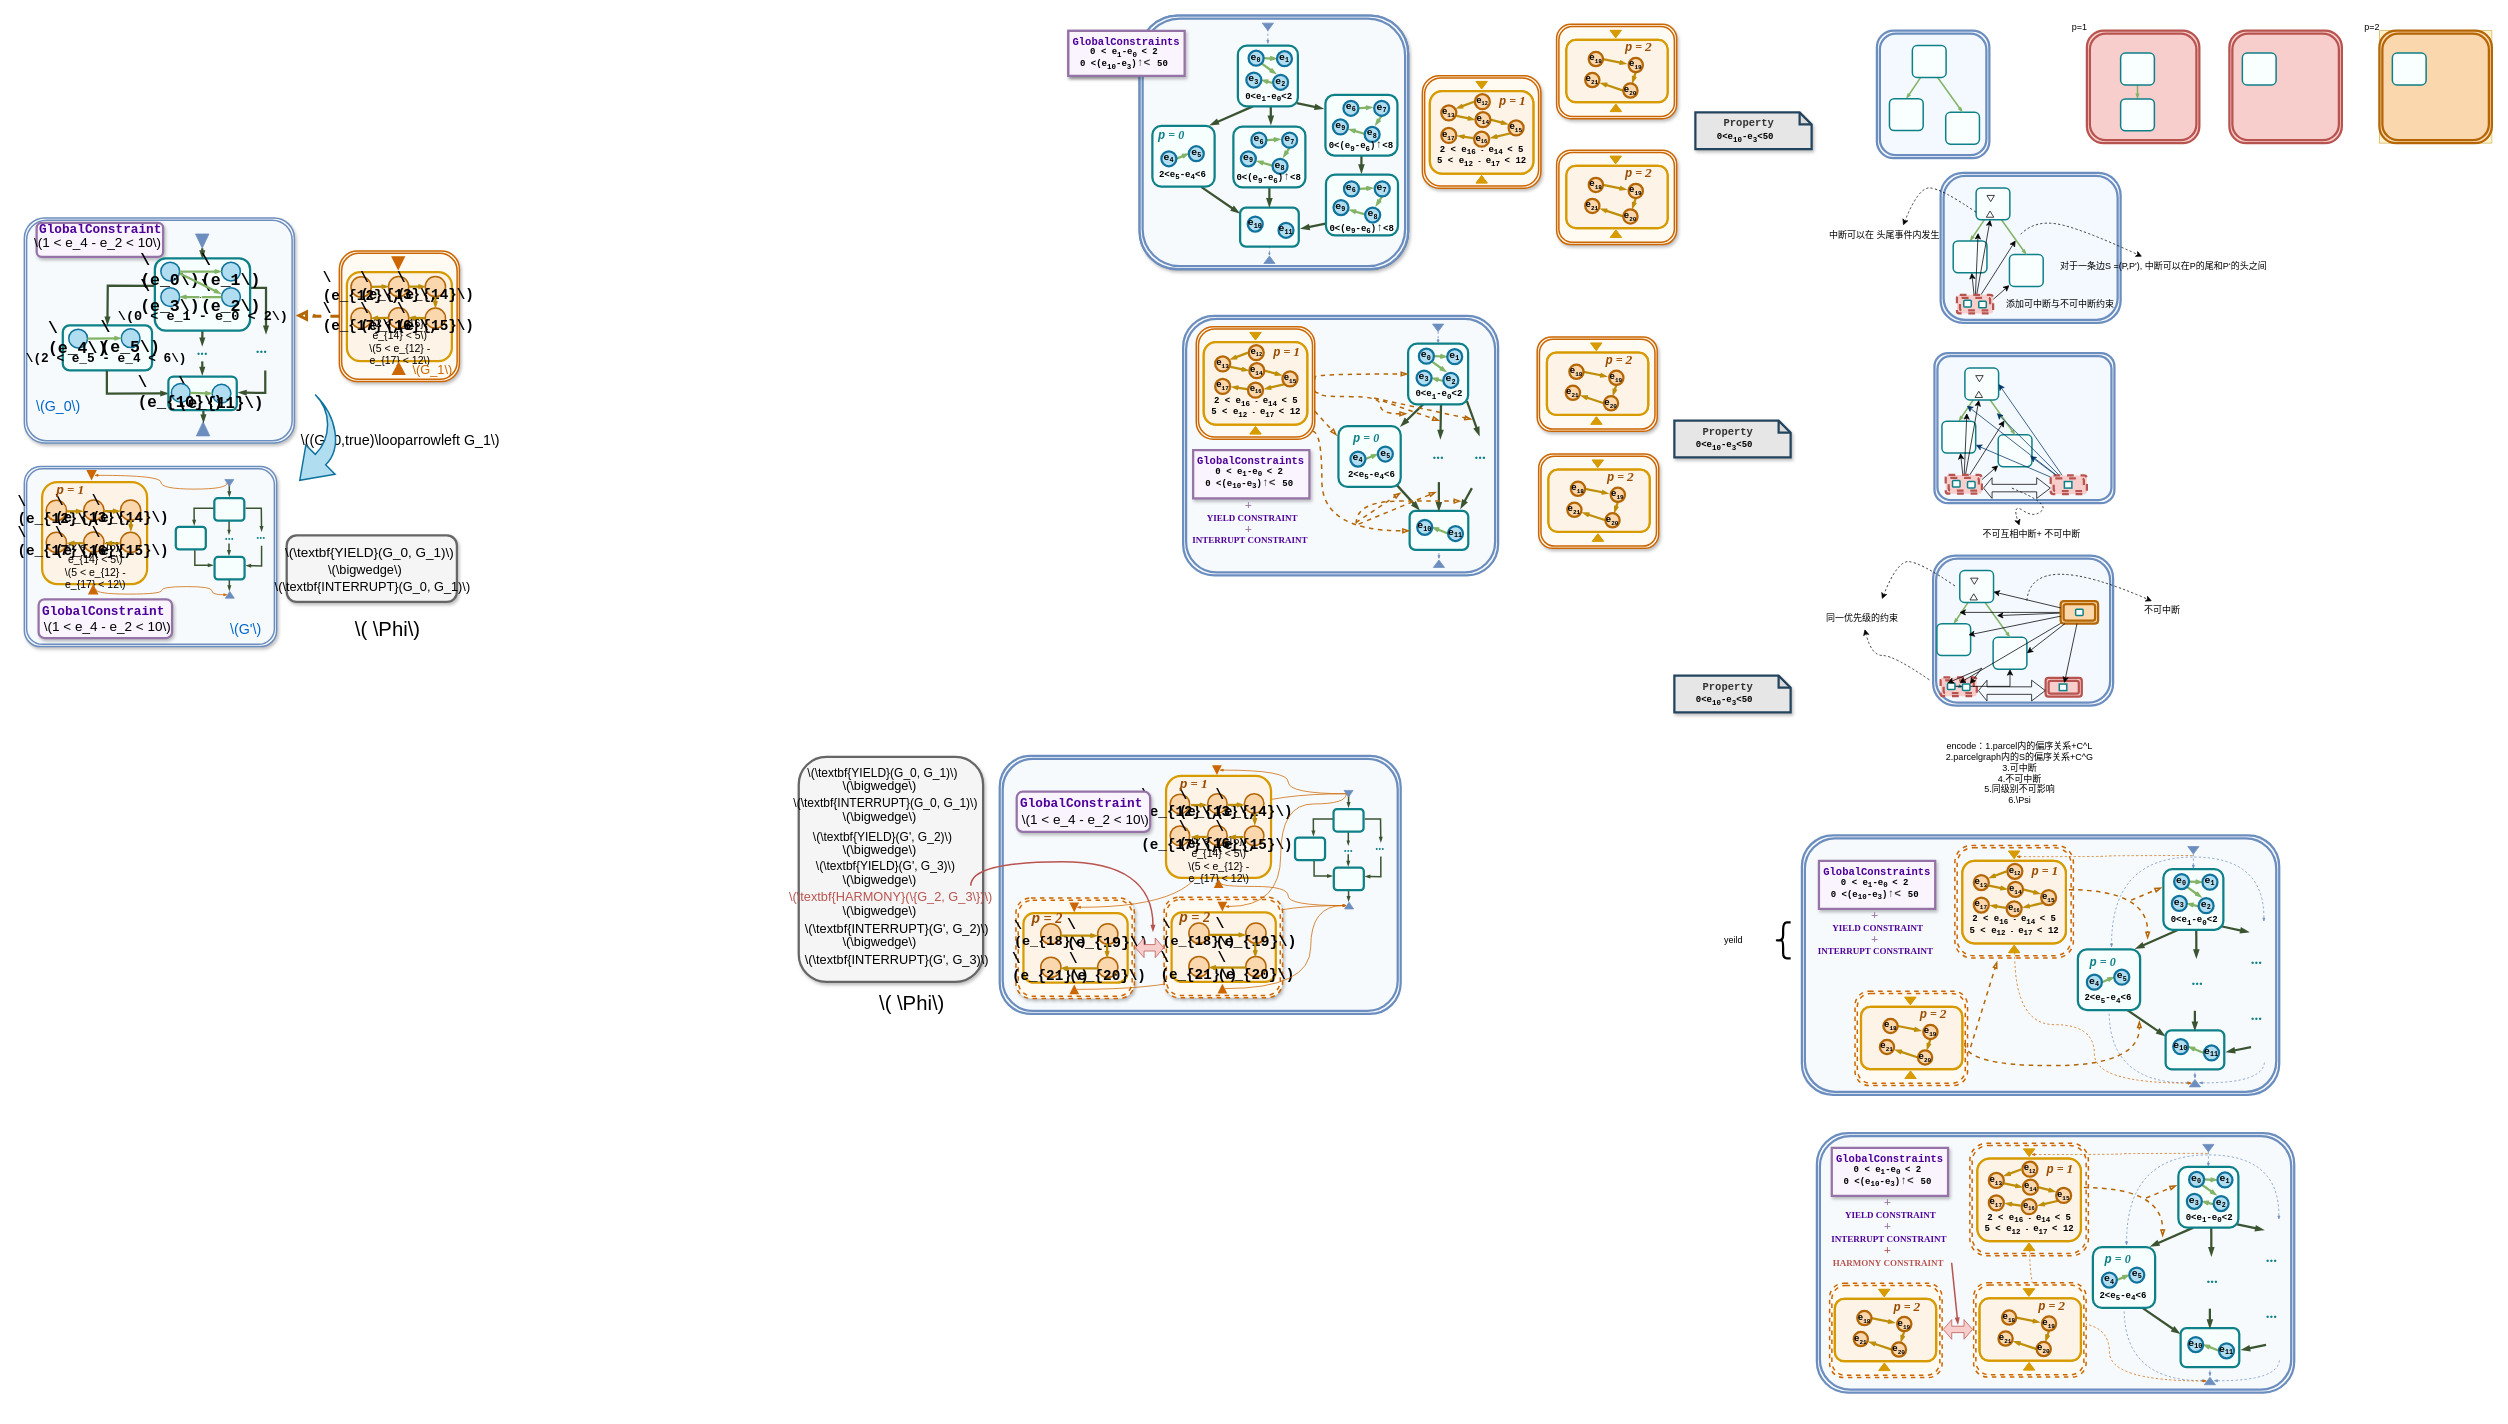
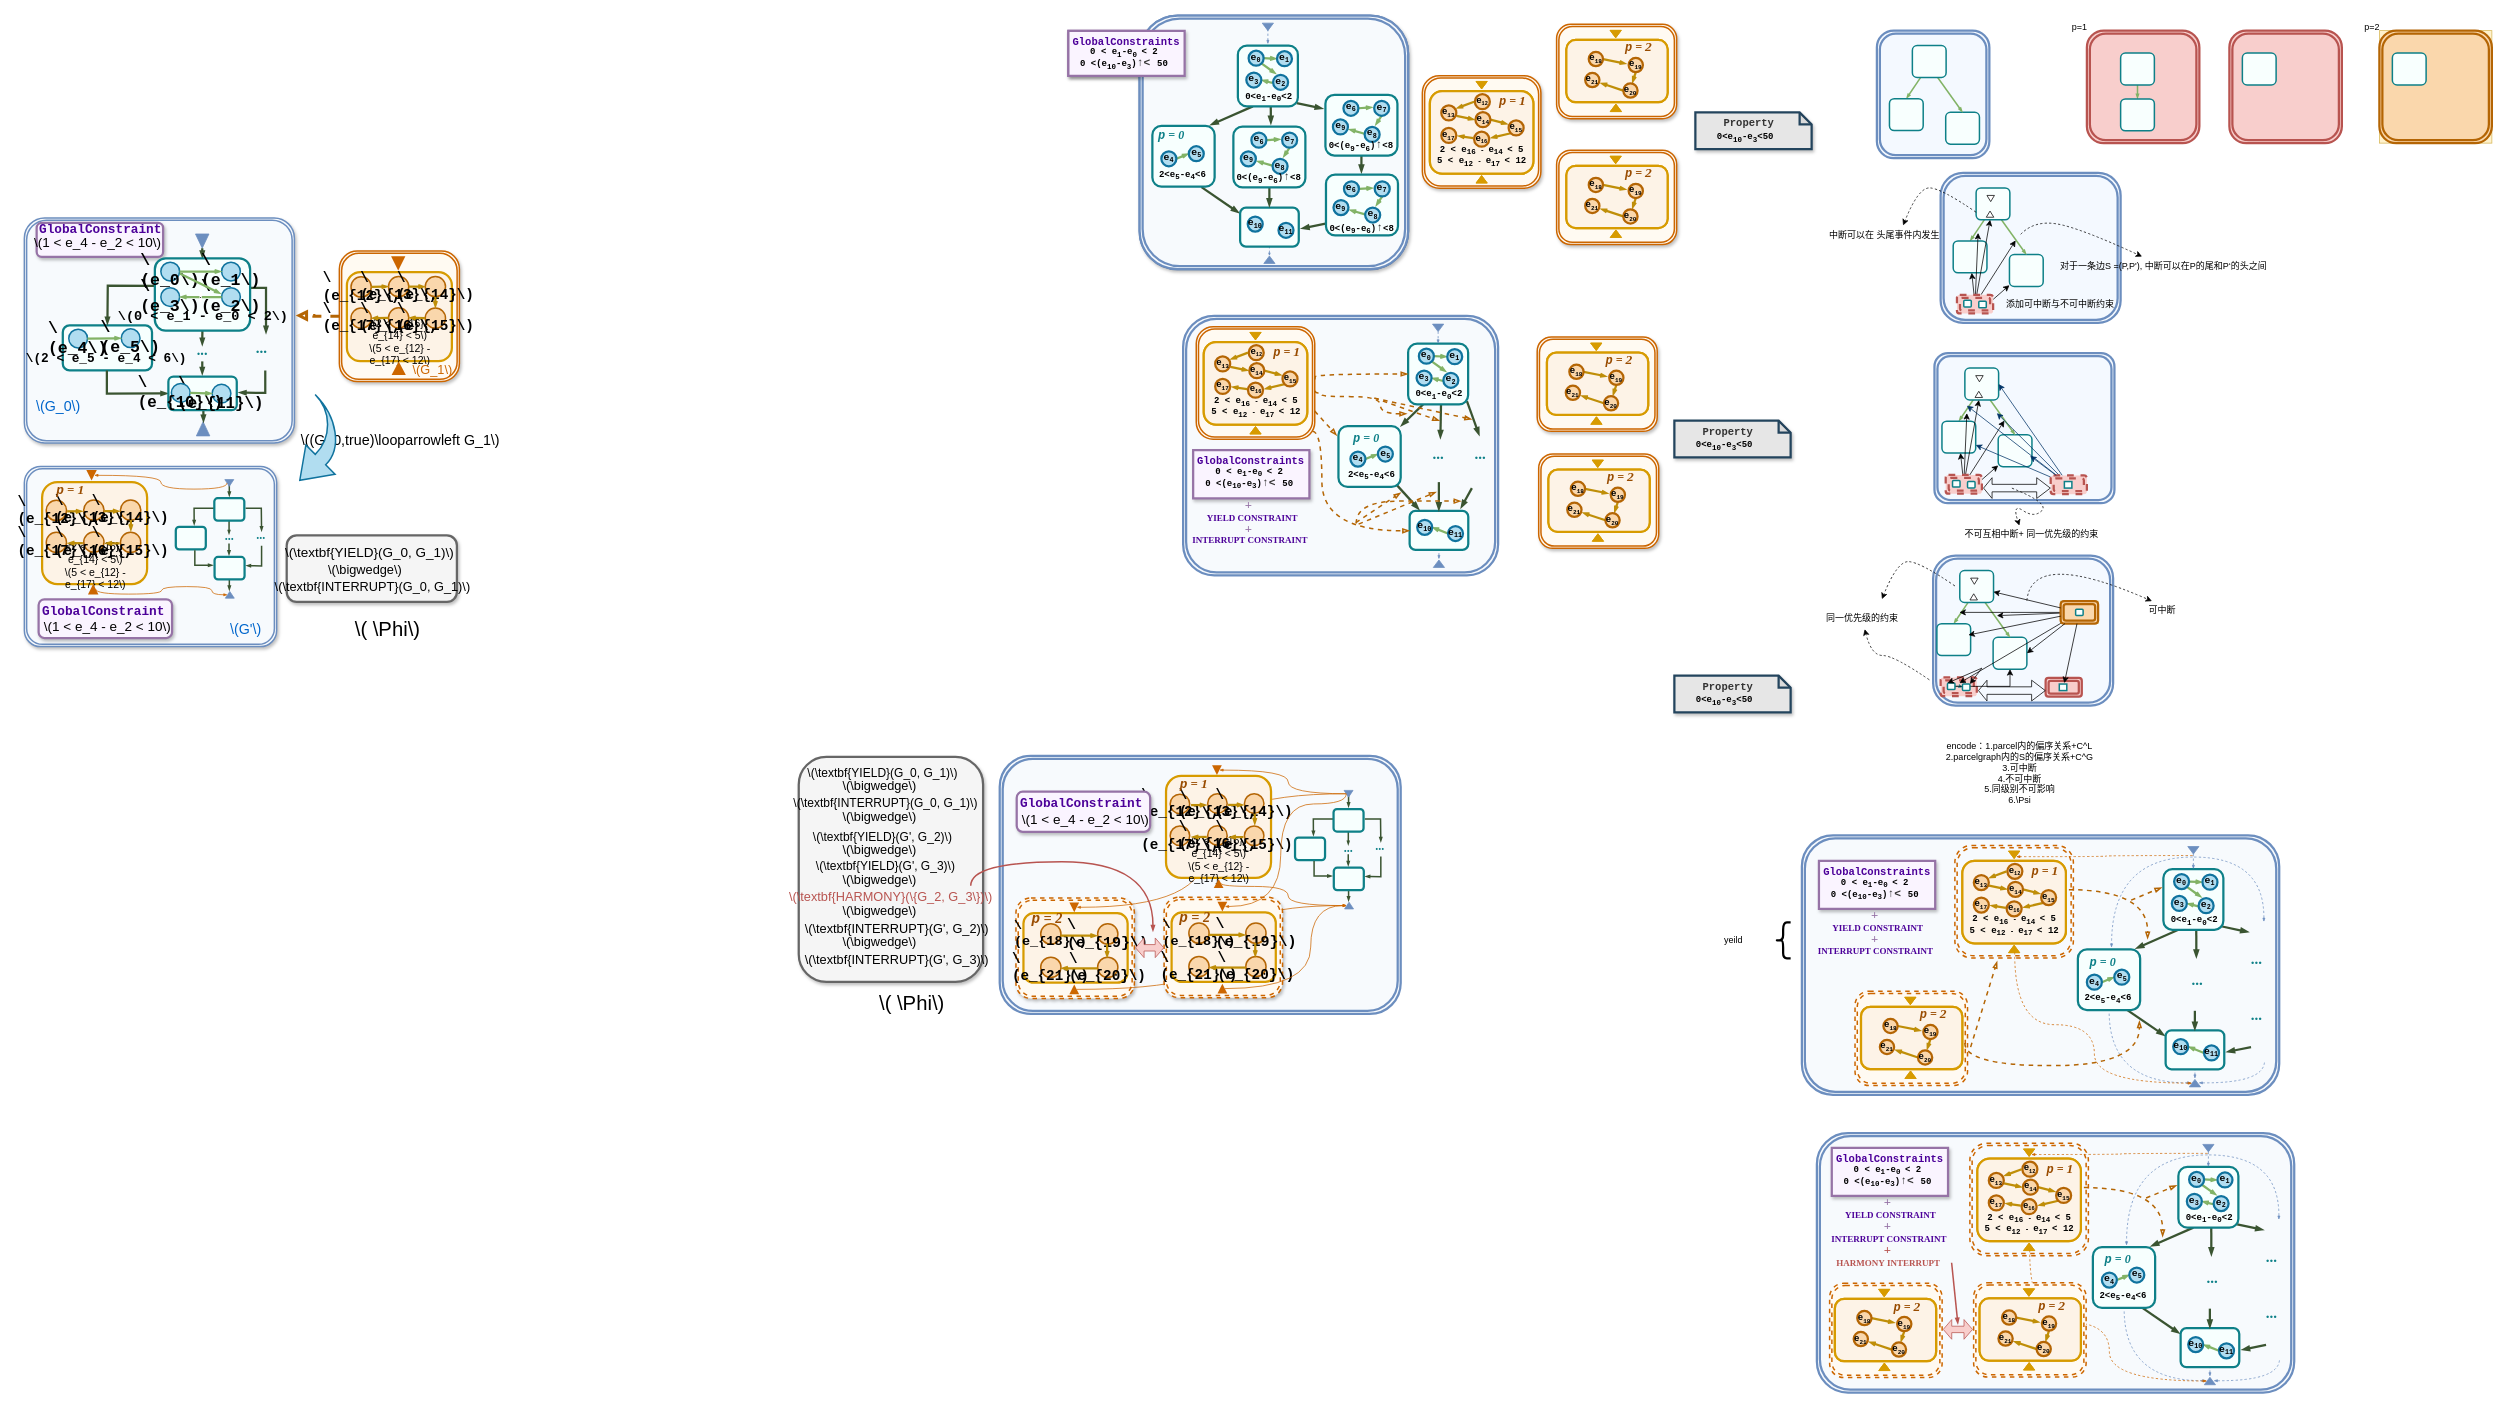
(2032, 534) -> (2032, 534)
(2162, 610) -> (2162, 610)
(1889, 1263) -> (1889, 1263)
